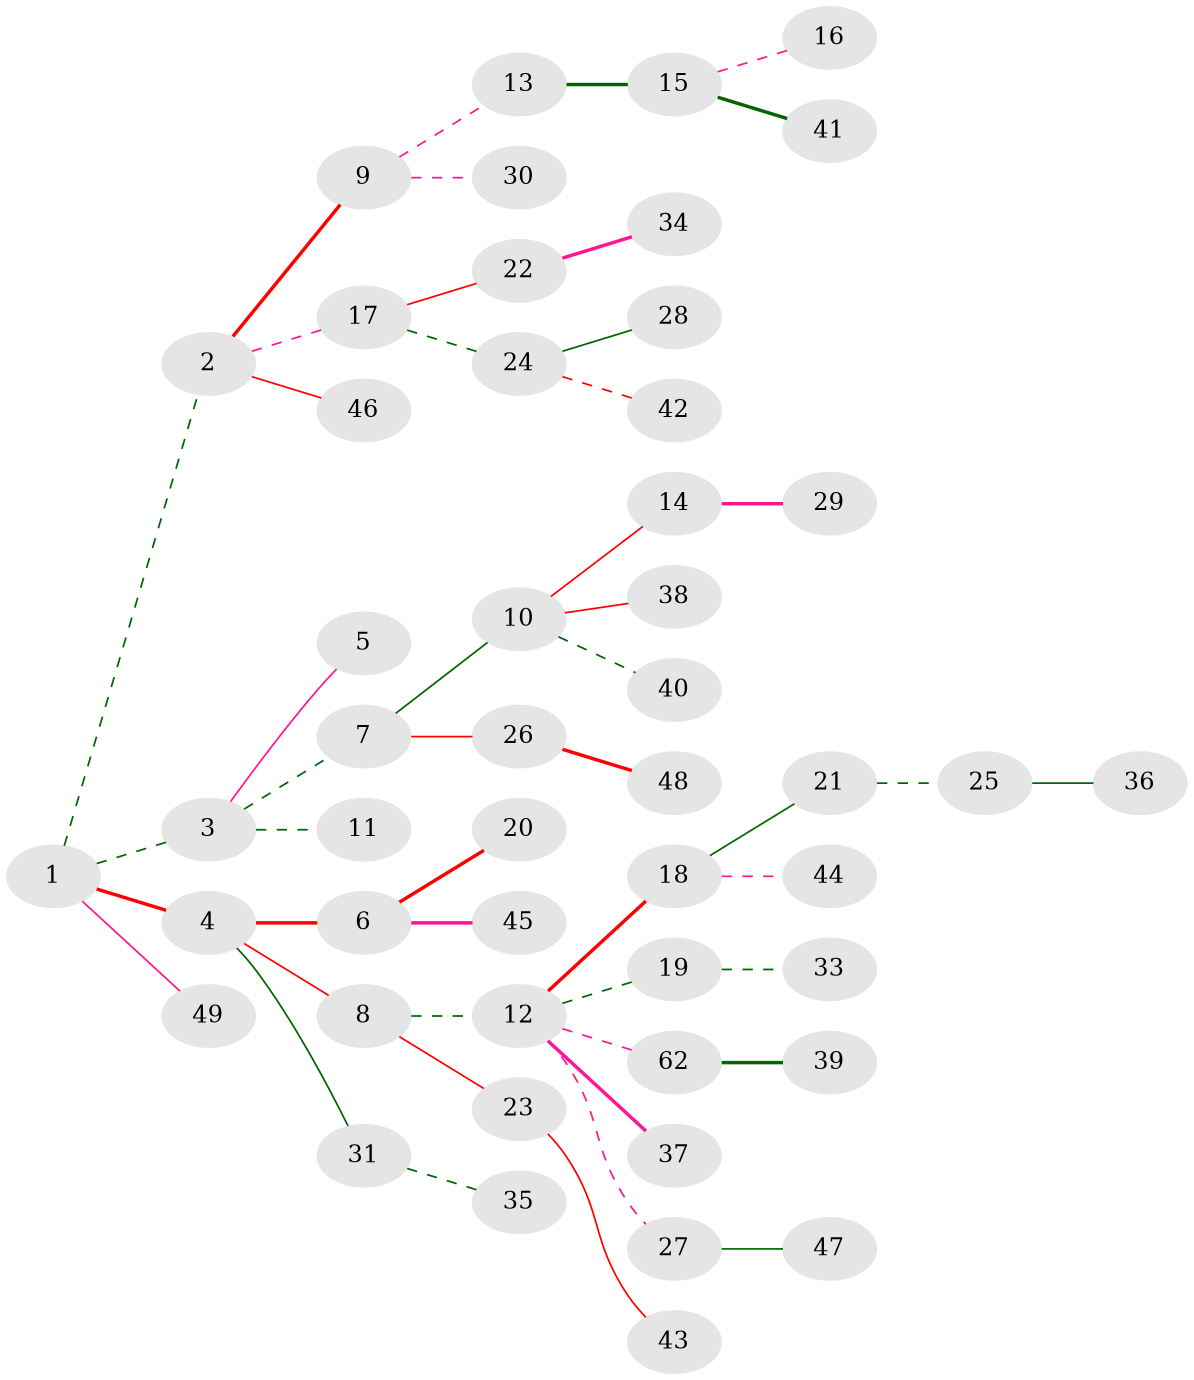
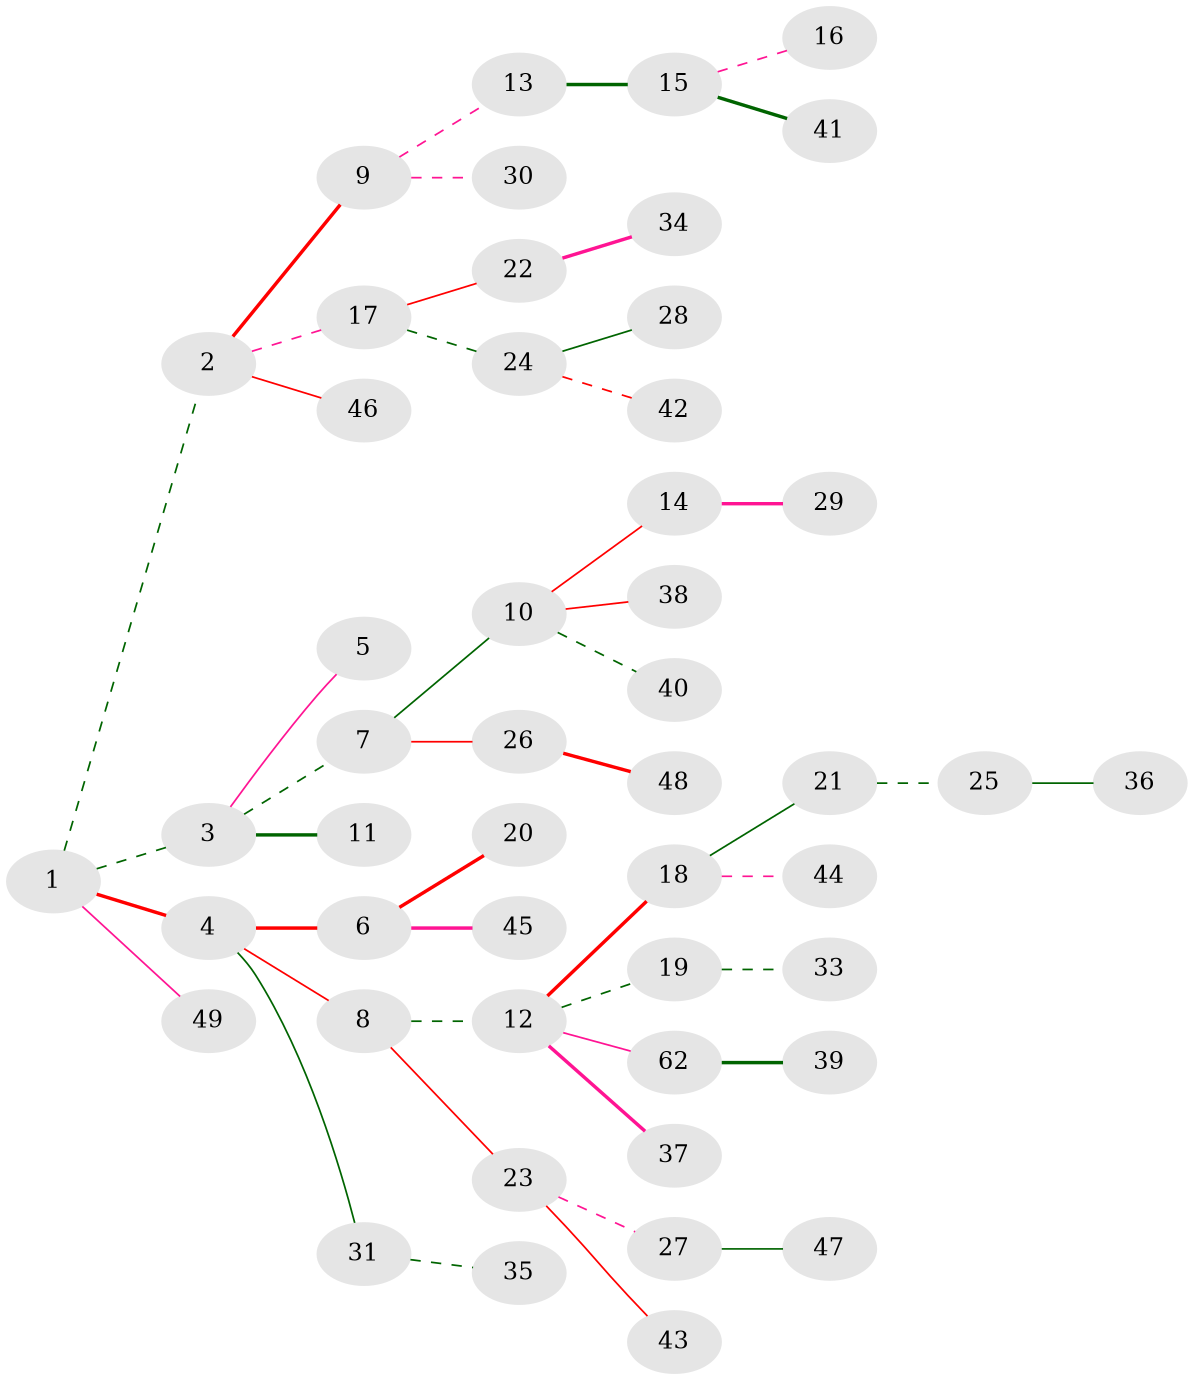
(287, 830) -> (287, 835)
(597, 1039) -> (597, 1042)
(597, 1132) -> (597, 1214)
